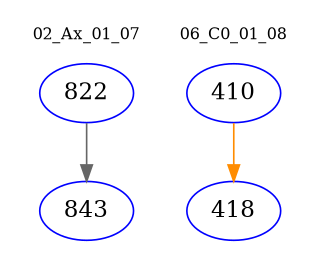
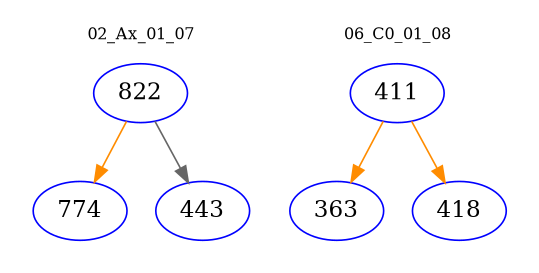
(234, 93) -> (397, 93)
none -> (80, 211)
(87, 211) -> (203, 211)
none -> (337, 211)
